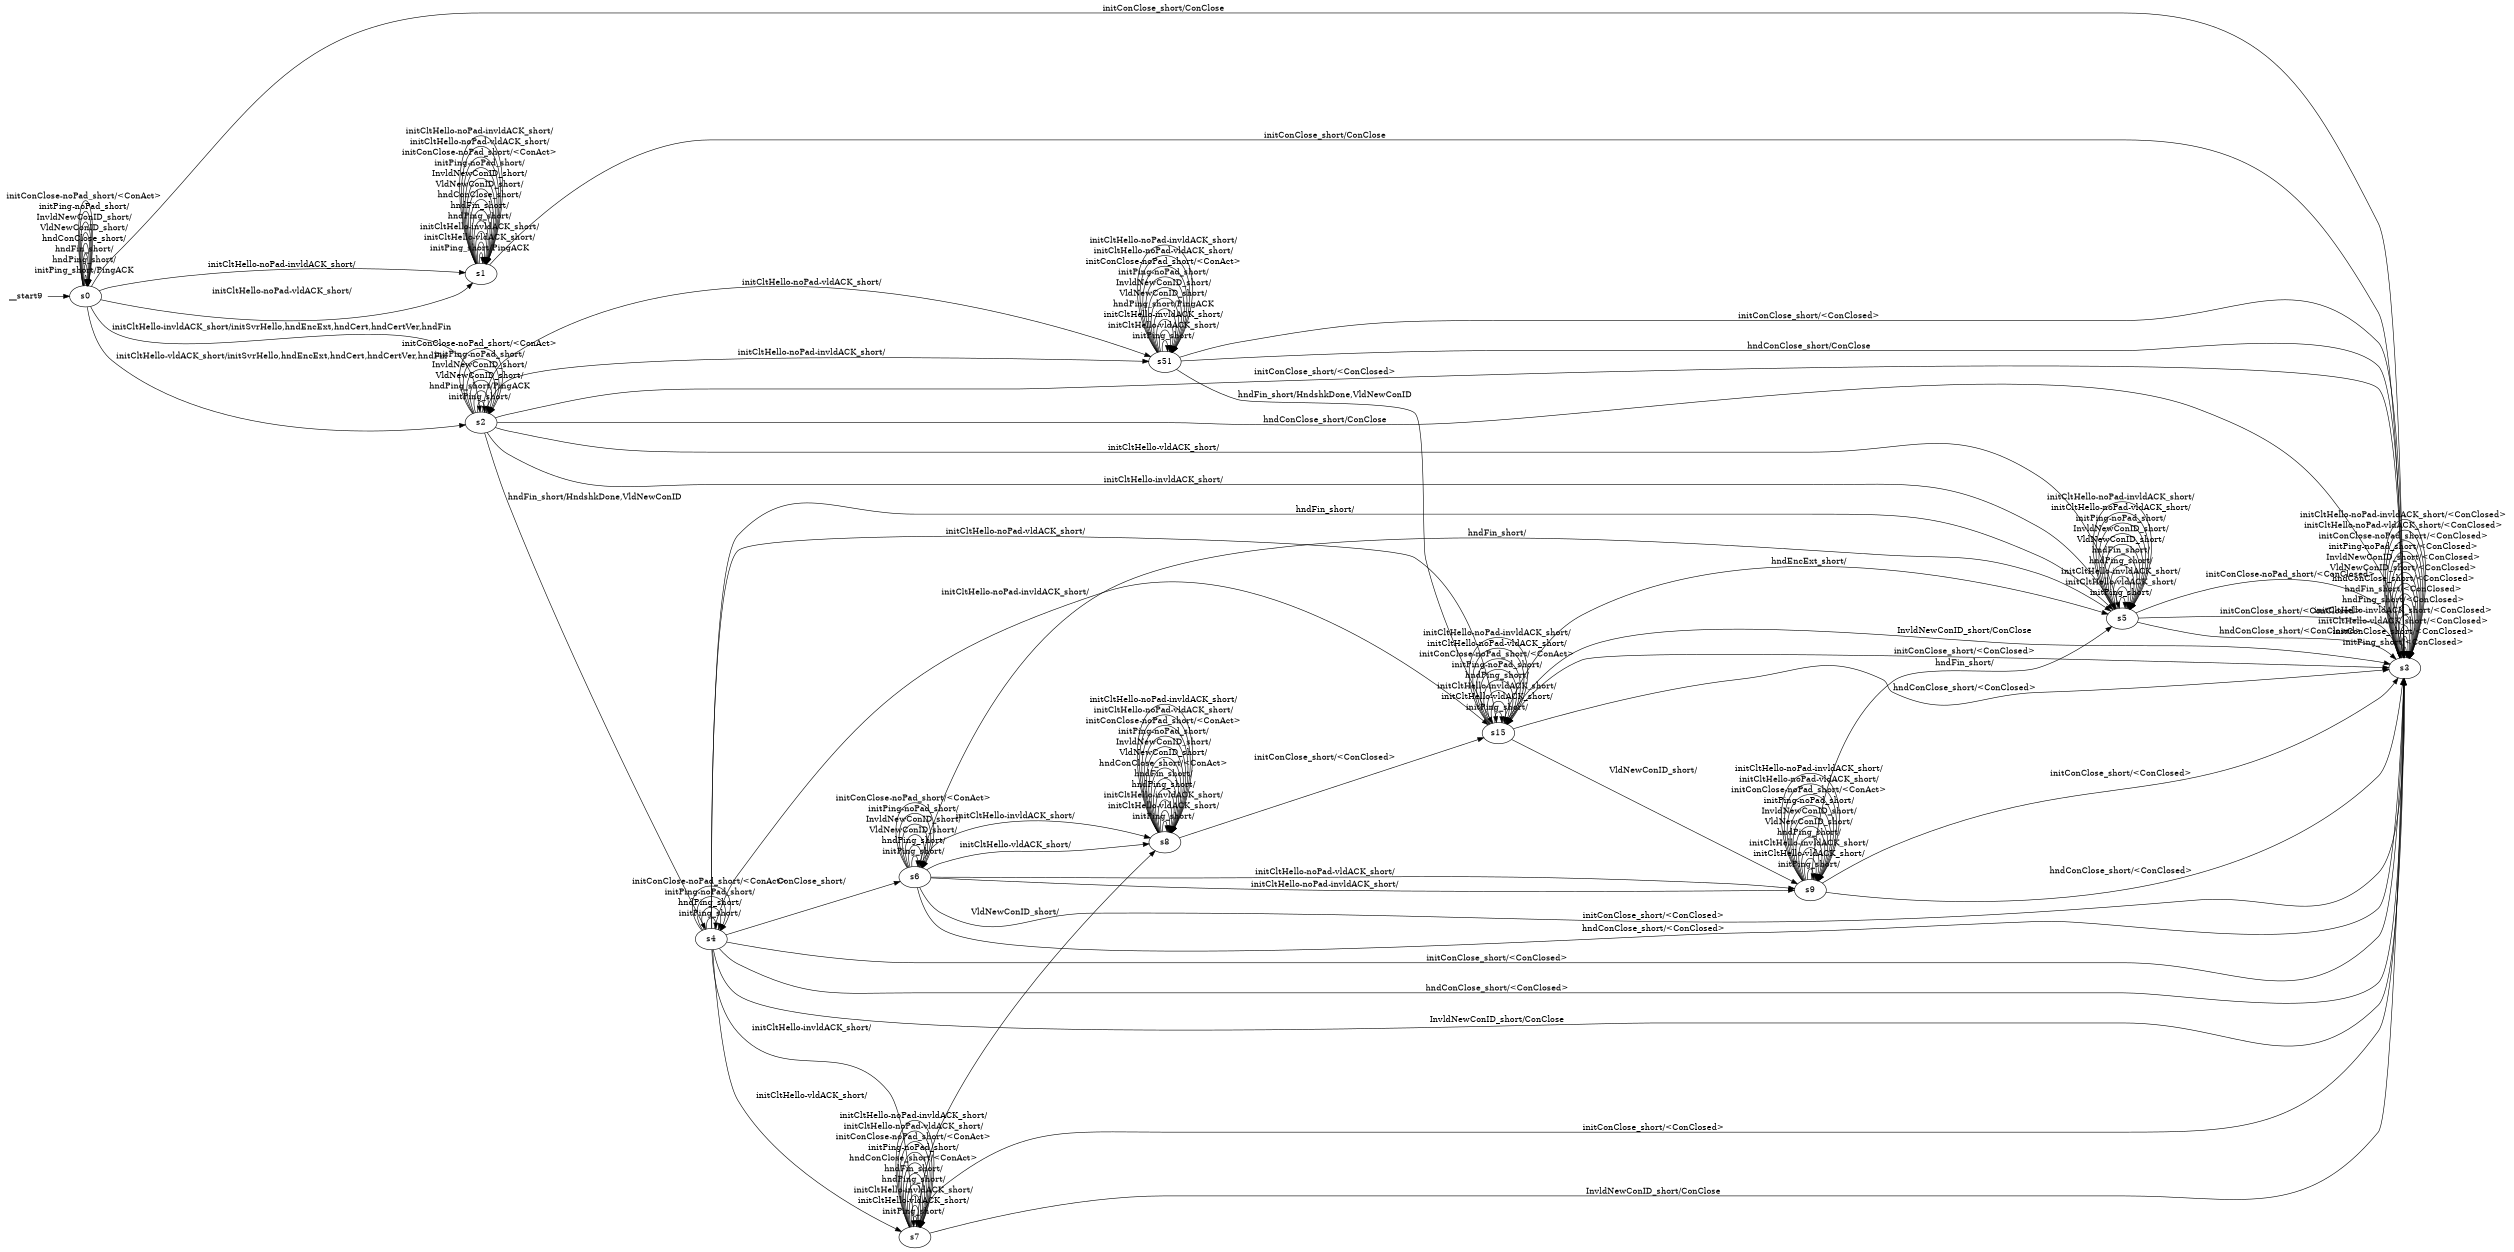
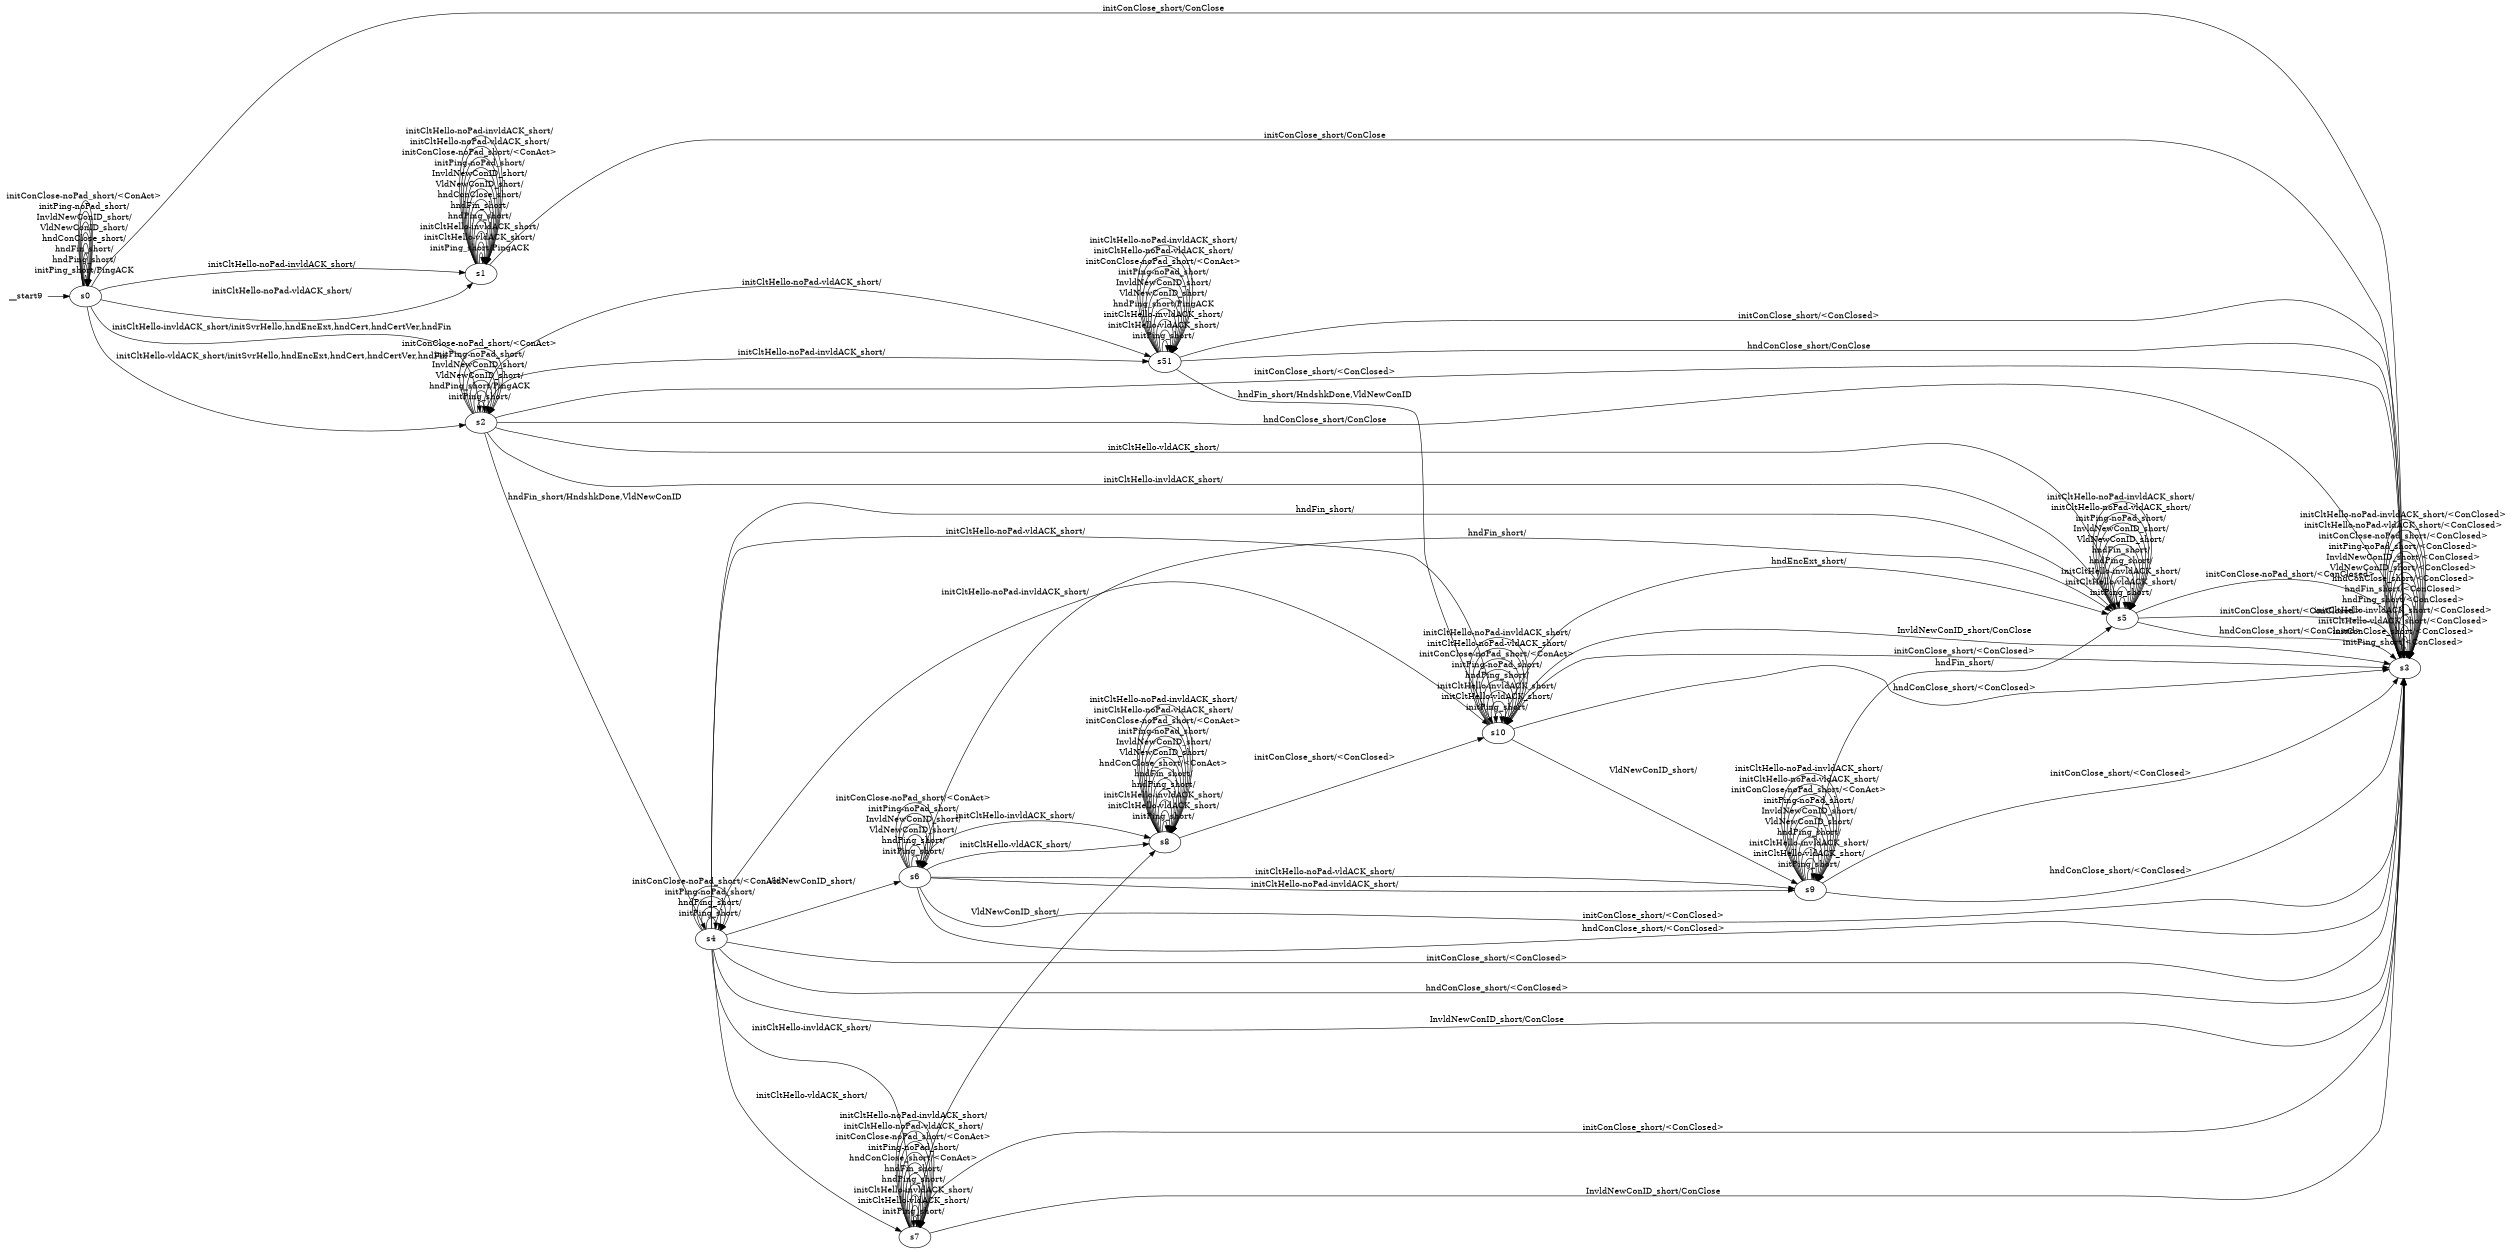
(1498, 733) -> (1498, 733)
(813, 882) -> (813, 882)
